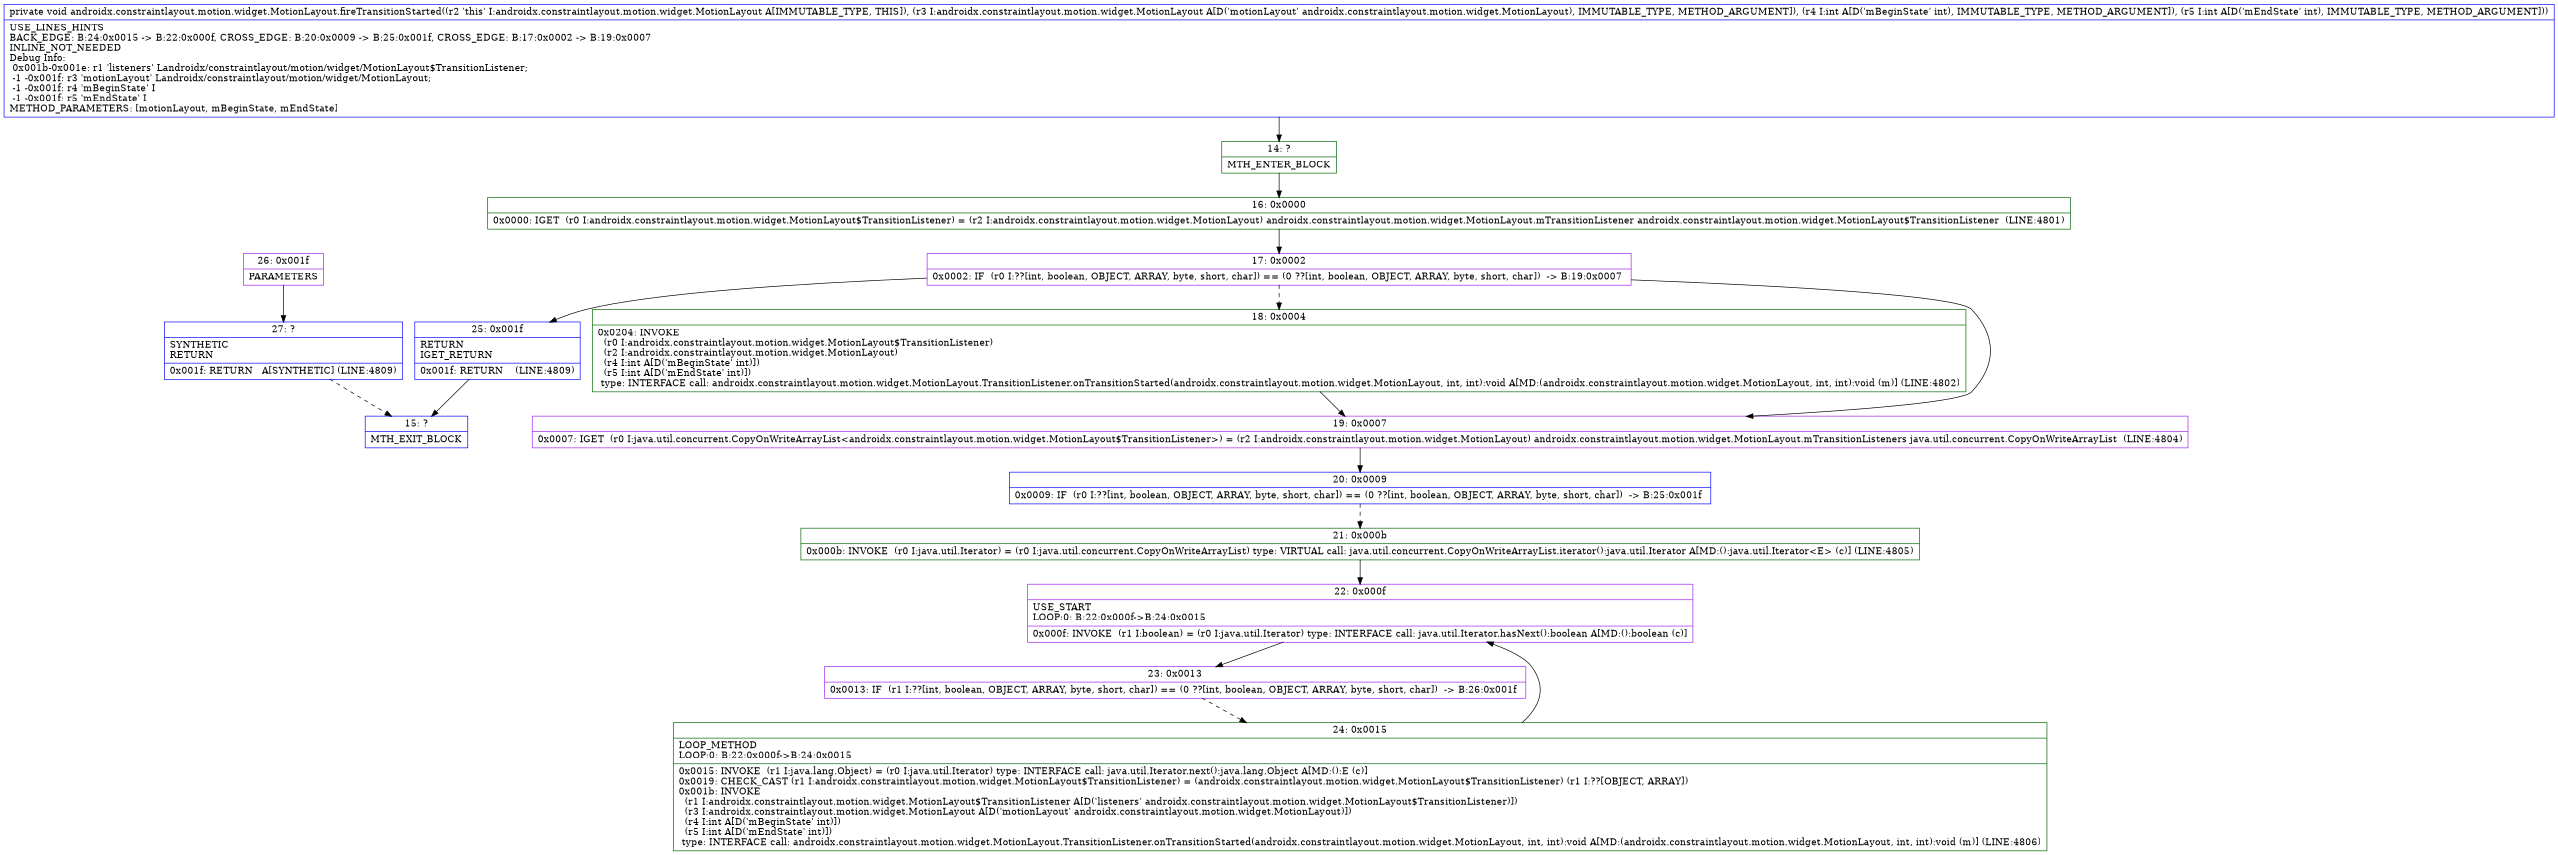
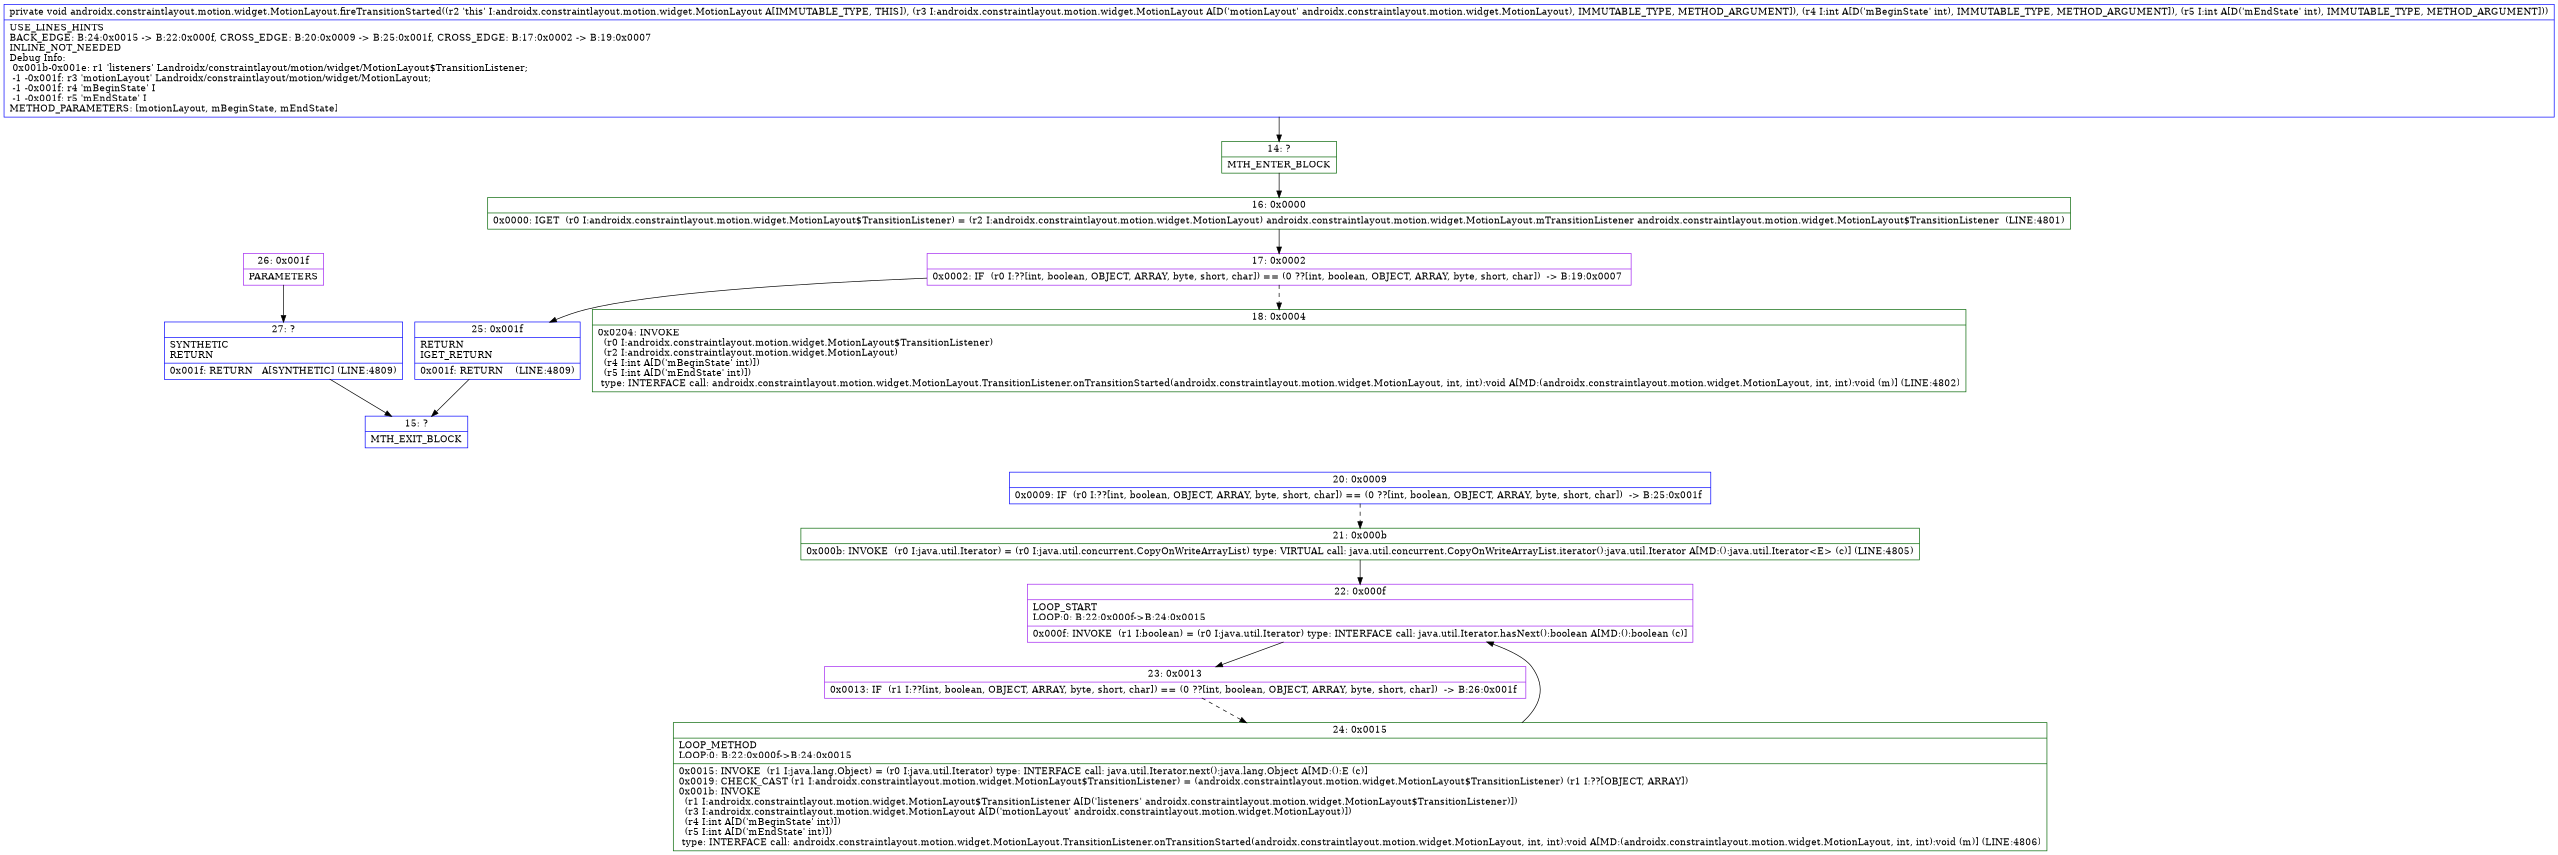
(358, 396) -> (358, 396)
(1360, 432) -> none
(1062, 608) -> (1065, 608)
